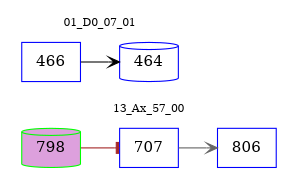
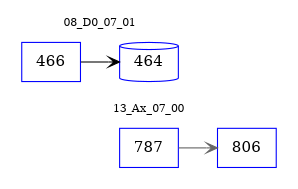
(100, 23) -> (100, 23)
(149, 109) -> (149, 109)
(51, 148) -> none
(149, 148) -> (149, 148)
